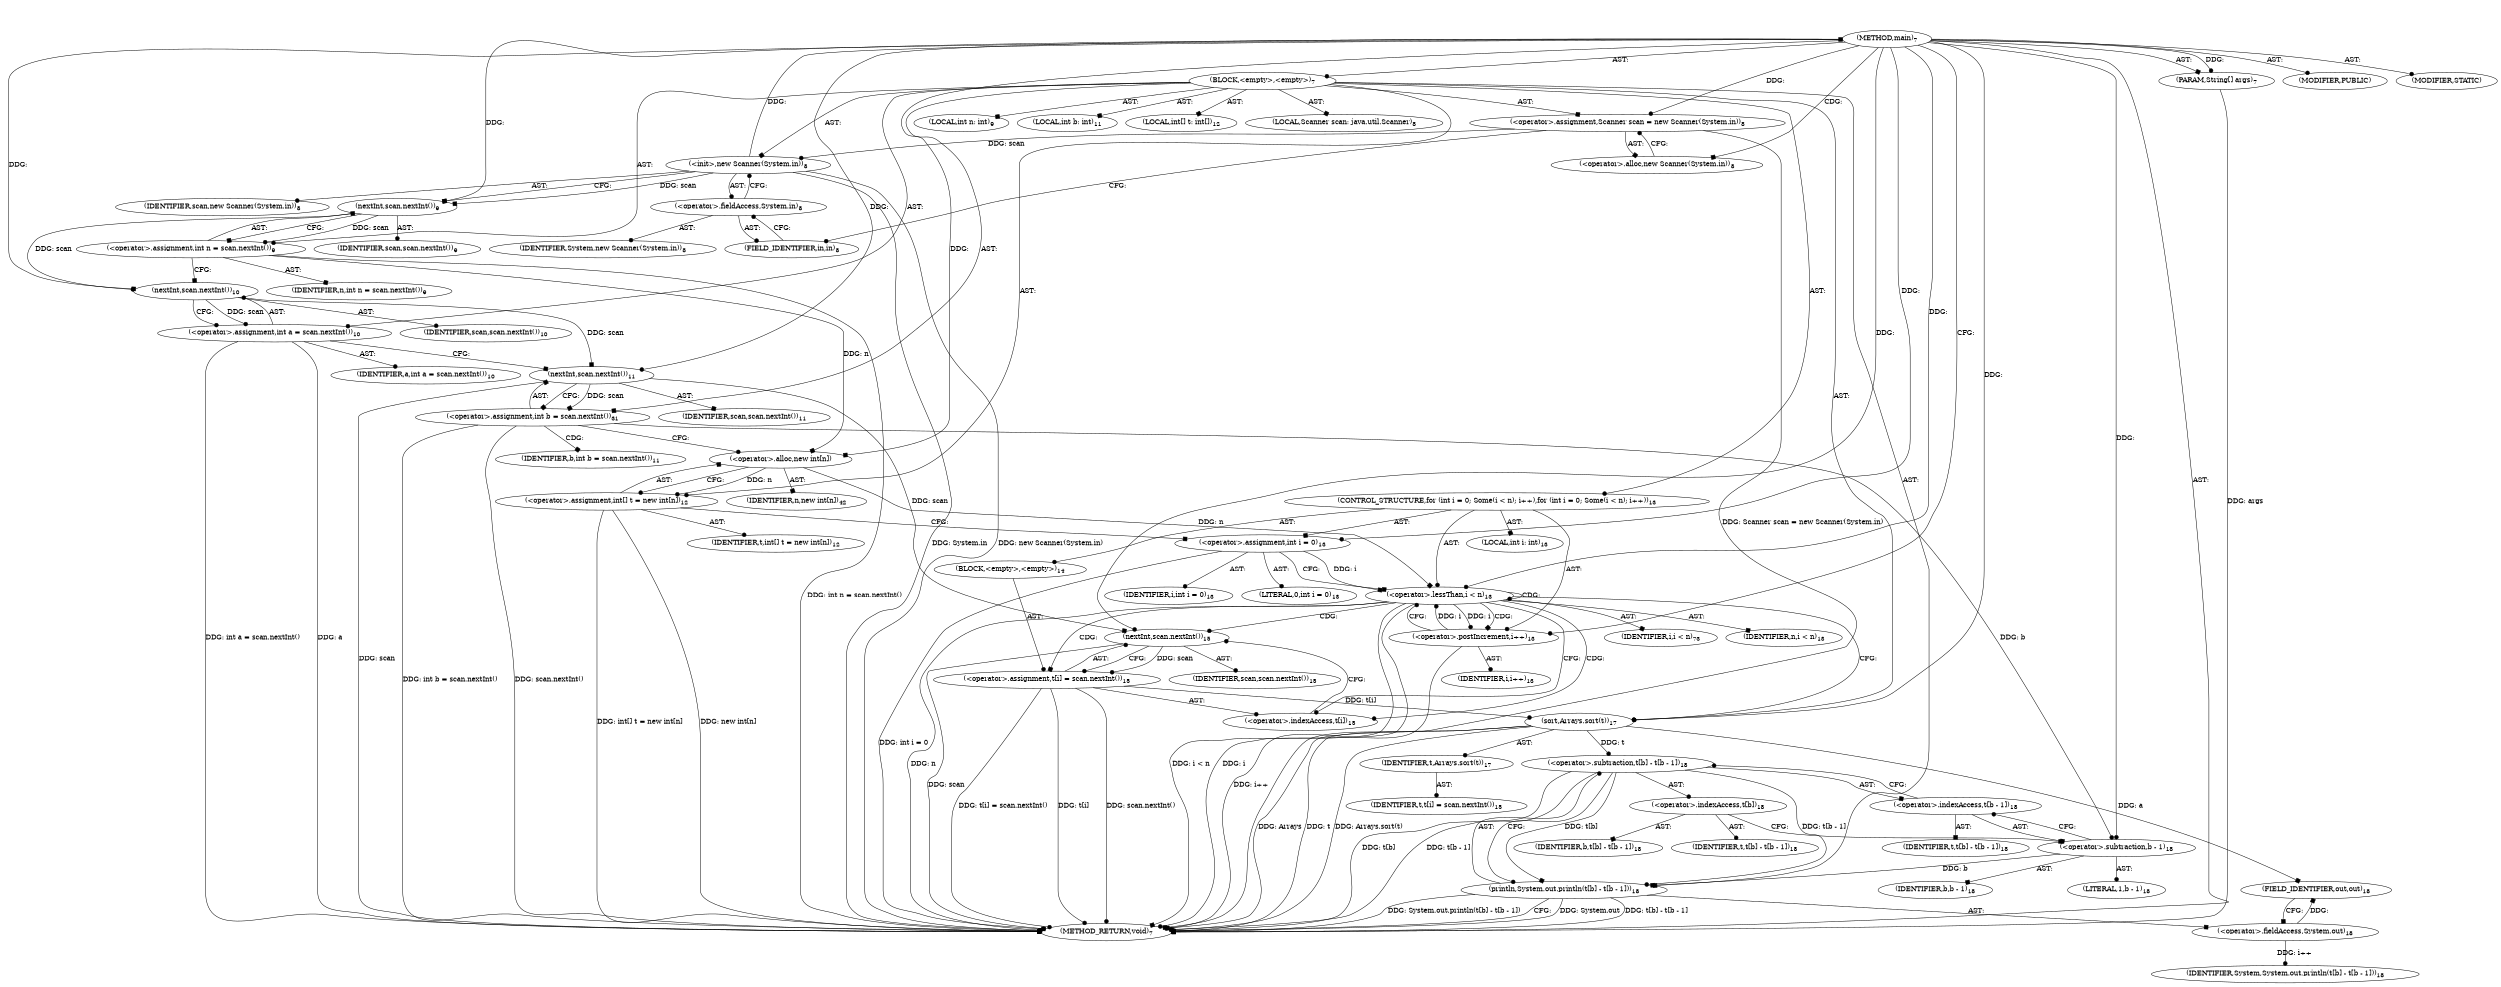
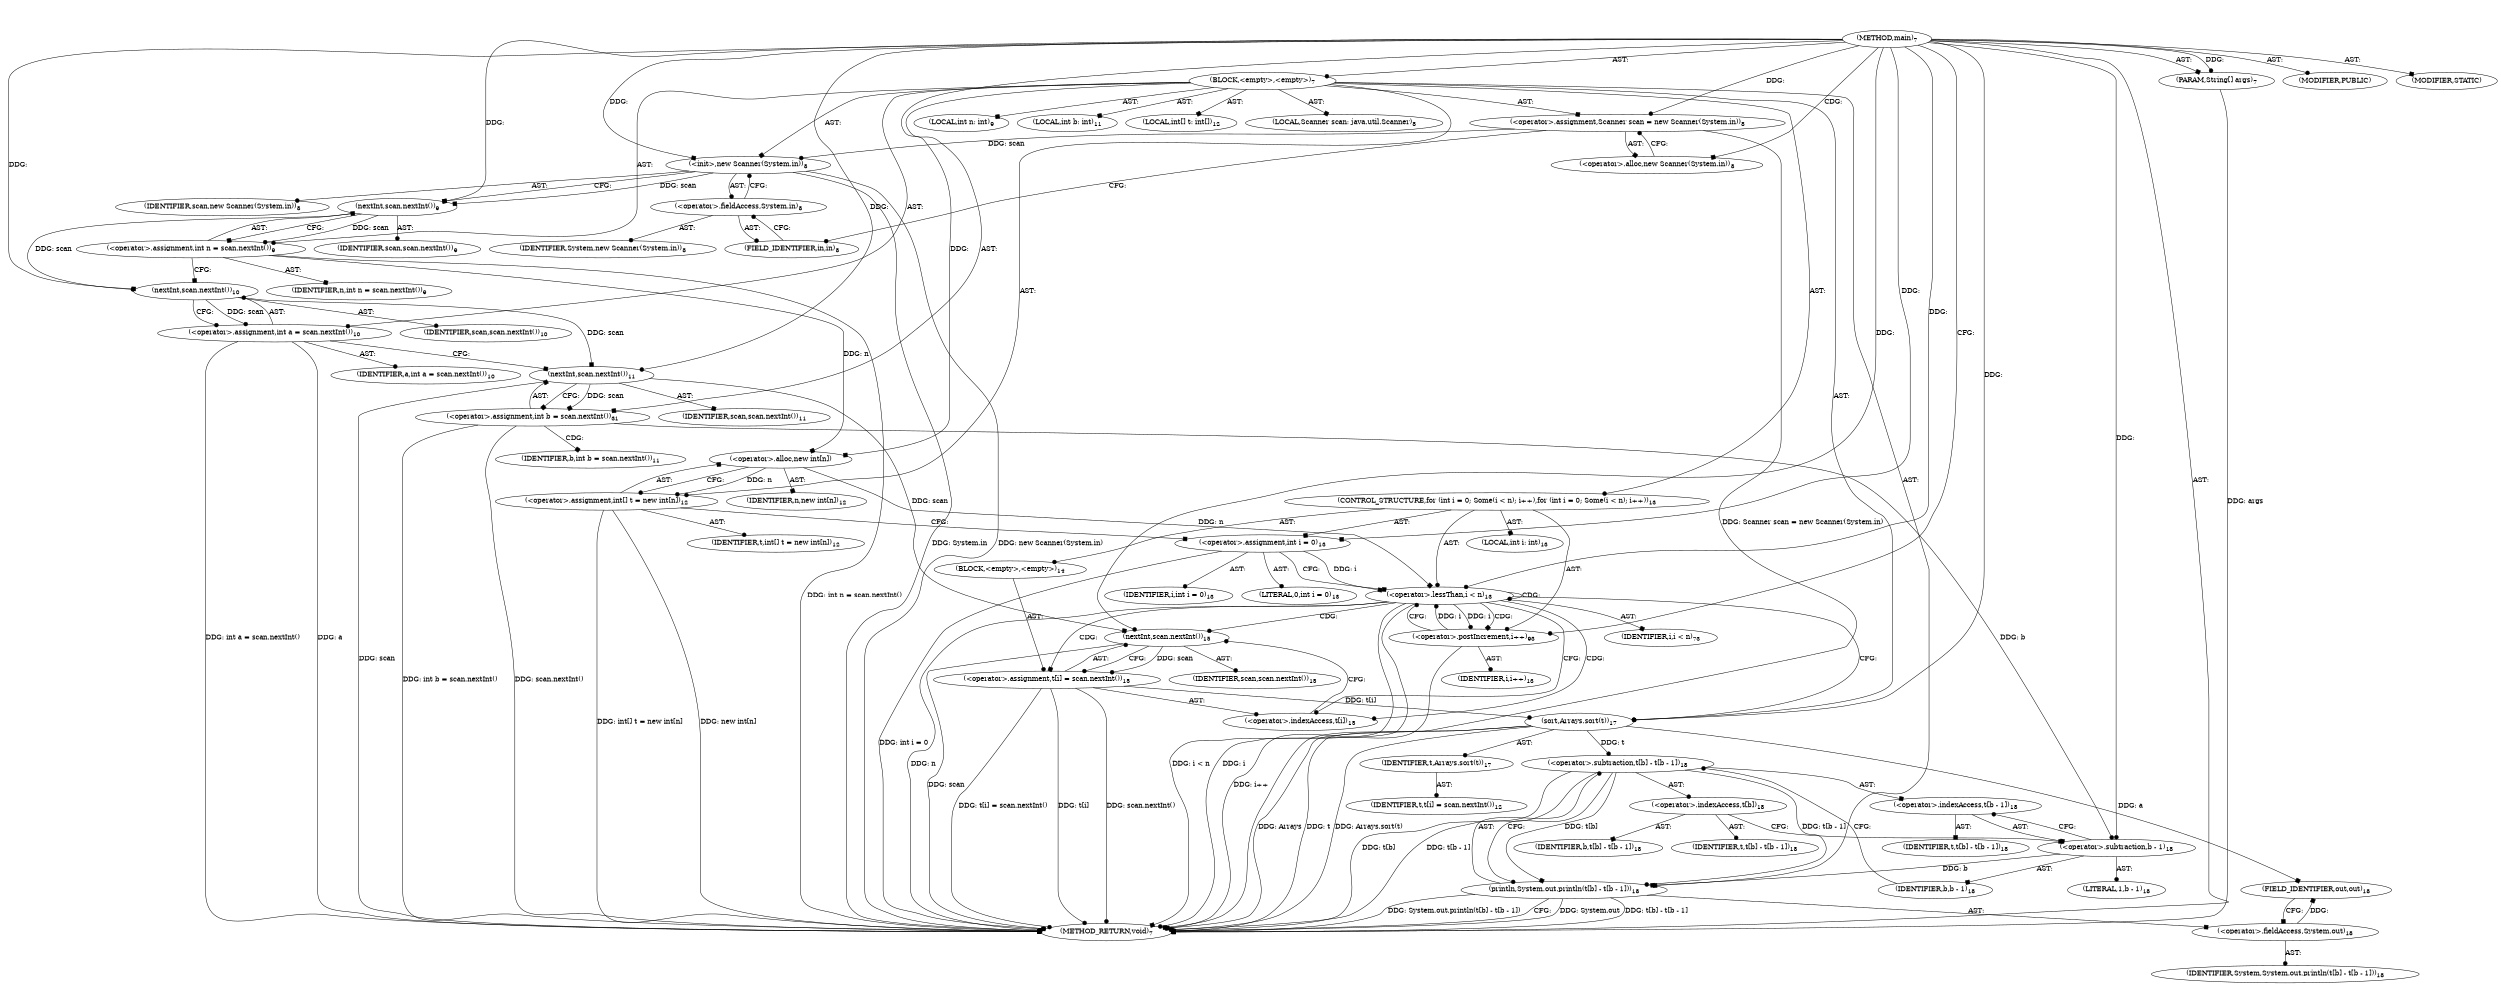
(1262, 43) -> (818, 52)
(2195, 49) -> (2195, 49)
(657, 438) -> none
(1832, 479) -> (1832, 479)
(843, 501) -> (843, 501)
(1531, 637) -> (1531, 637)
(1784, 638) -> none
(1819, 772) -> (1816, 805)
(1498, 805) -> (1498, 805)
(2294, 953) -> (2294, 953)
